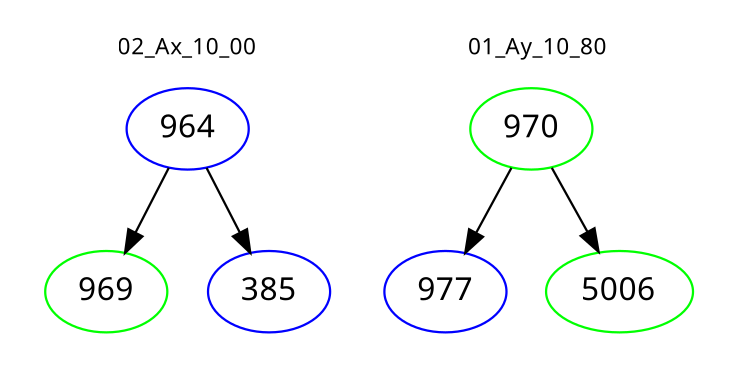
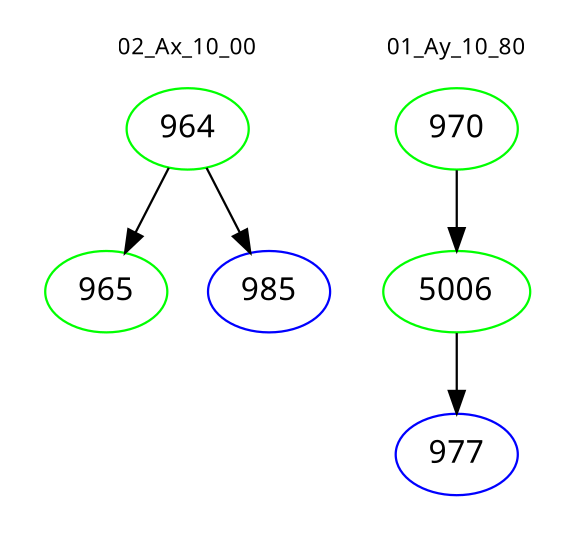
(188, 129) -> (188, 129)
(494, 200) -> (457, 362)
(106, 292) -> (106, 292)
(269, 292) -> (269, 292)
